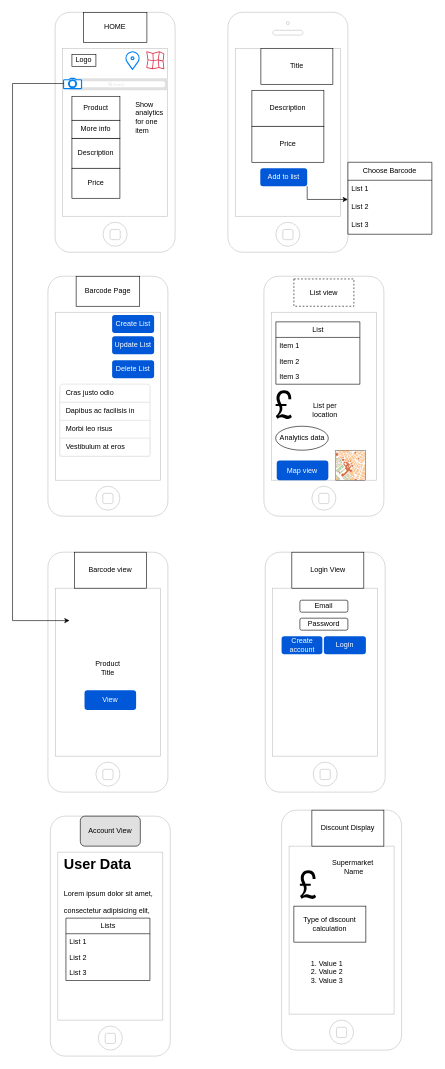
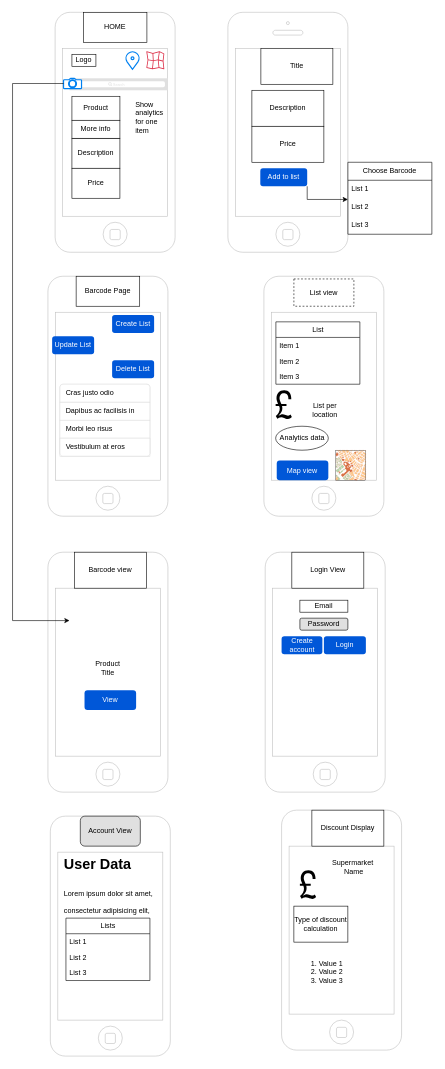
(133, 345) -> (73, 345)
(324, 606) -> (324, 606)
(324, 624) -> (324, 624)
(330, 924) -> (321, 924)
